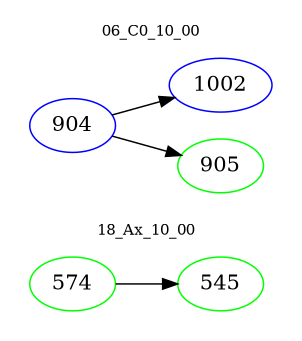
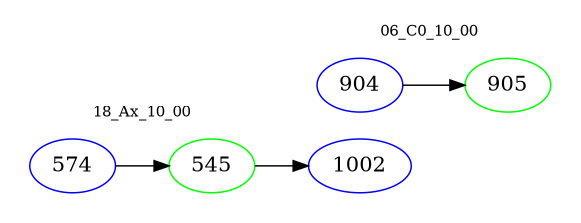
(136, 108) -> (276, 166)
(73, 284) -> (73, 166)
